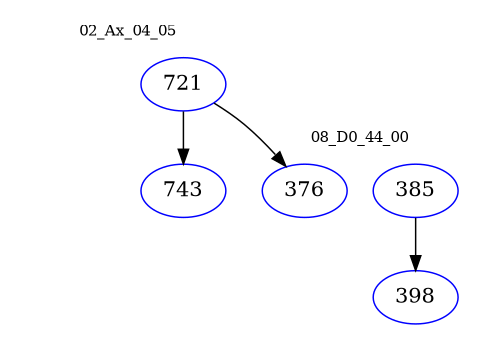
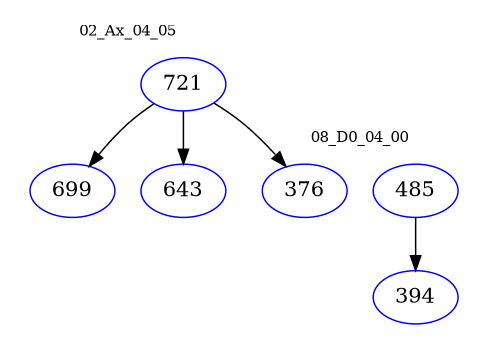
(360, 138) -> (360, 138)
none -> (72, 191)
(183, 191) -> (183, 191)
(416, 191) -> (416, 191)
(416, 297) -> (416, 297)
